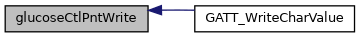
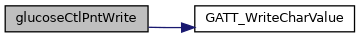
(178, 10) -> (165, 28)
